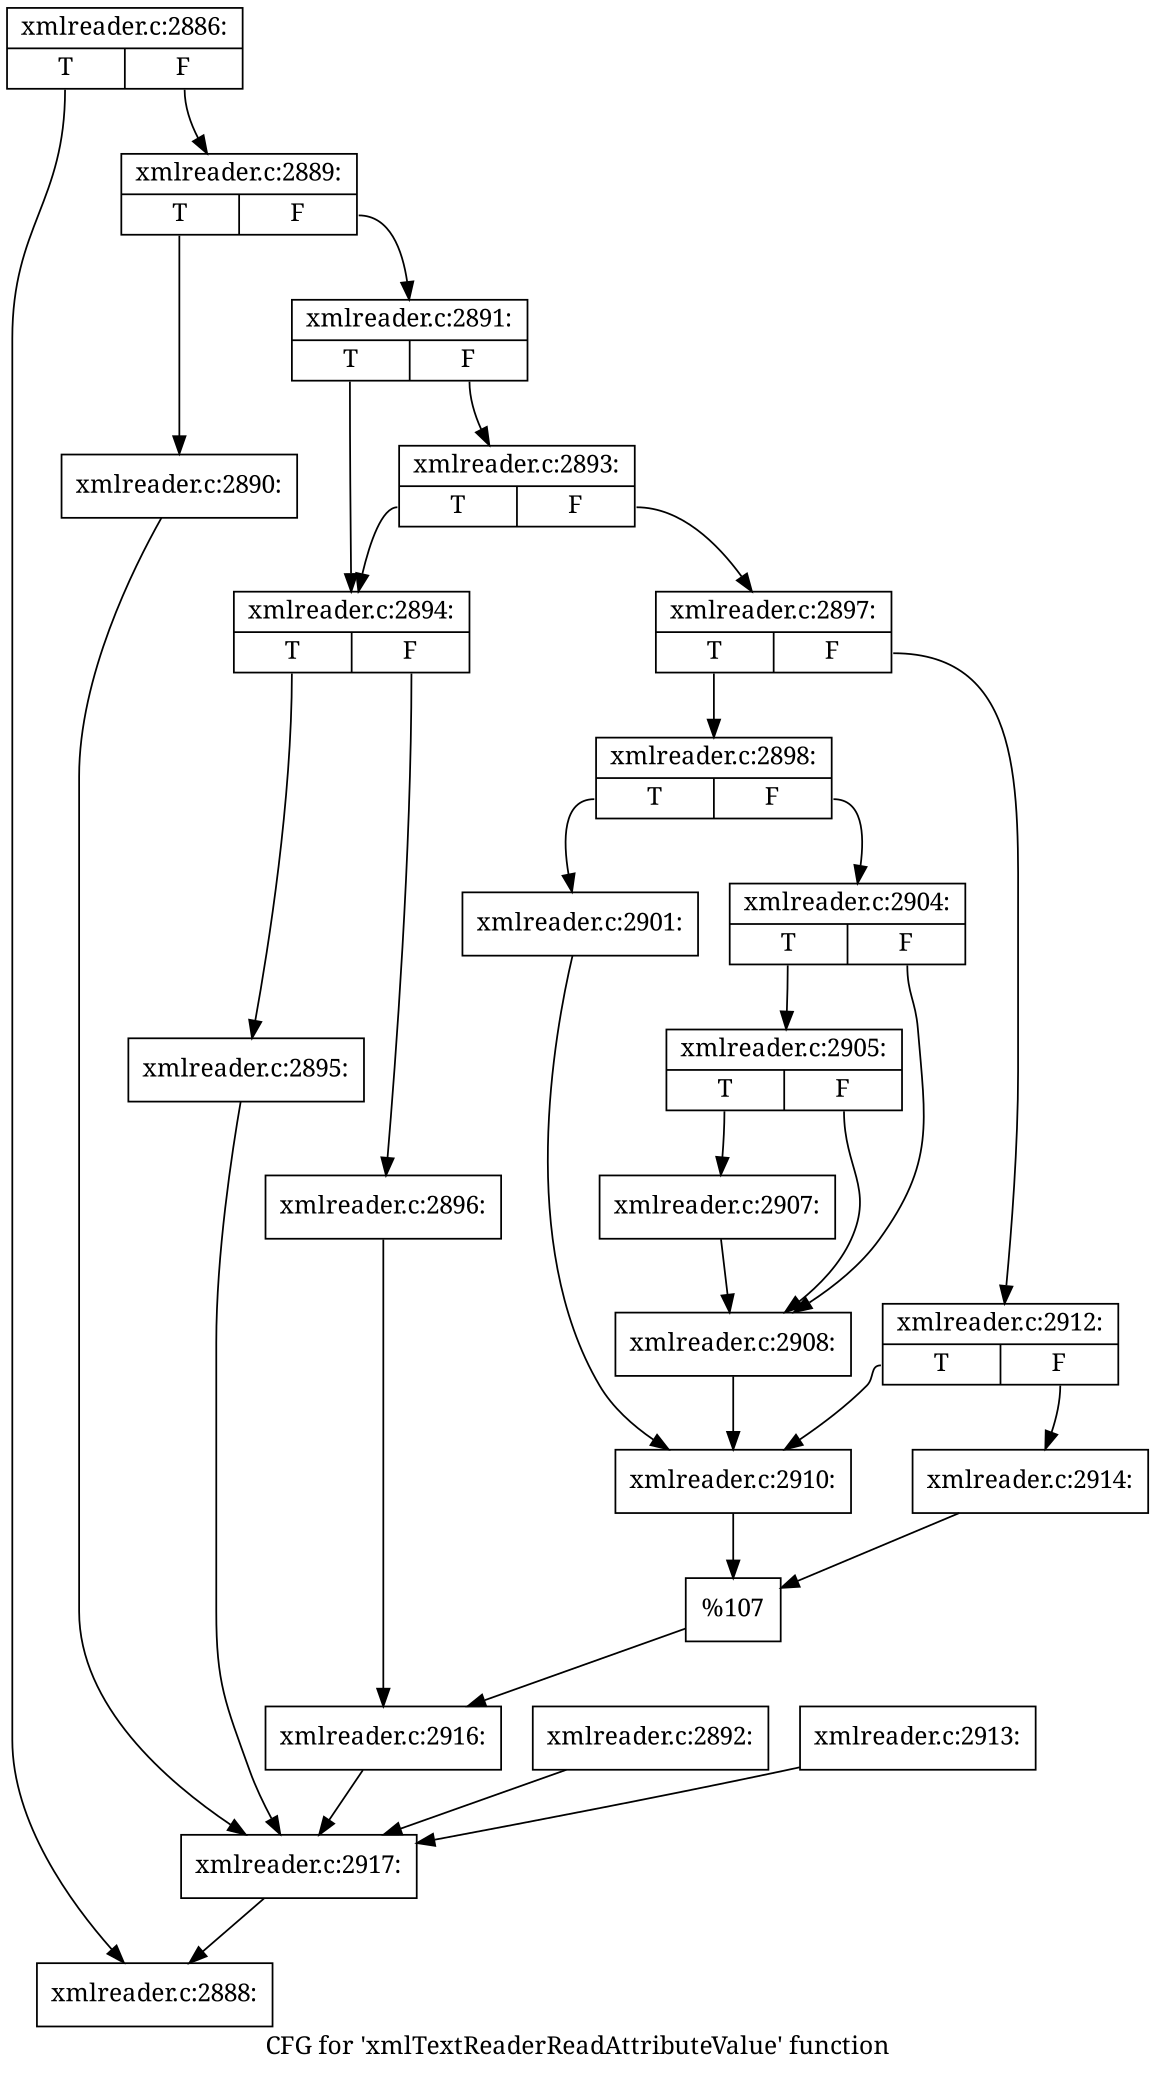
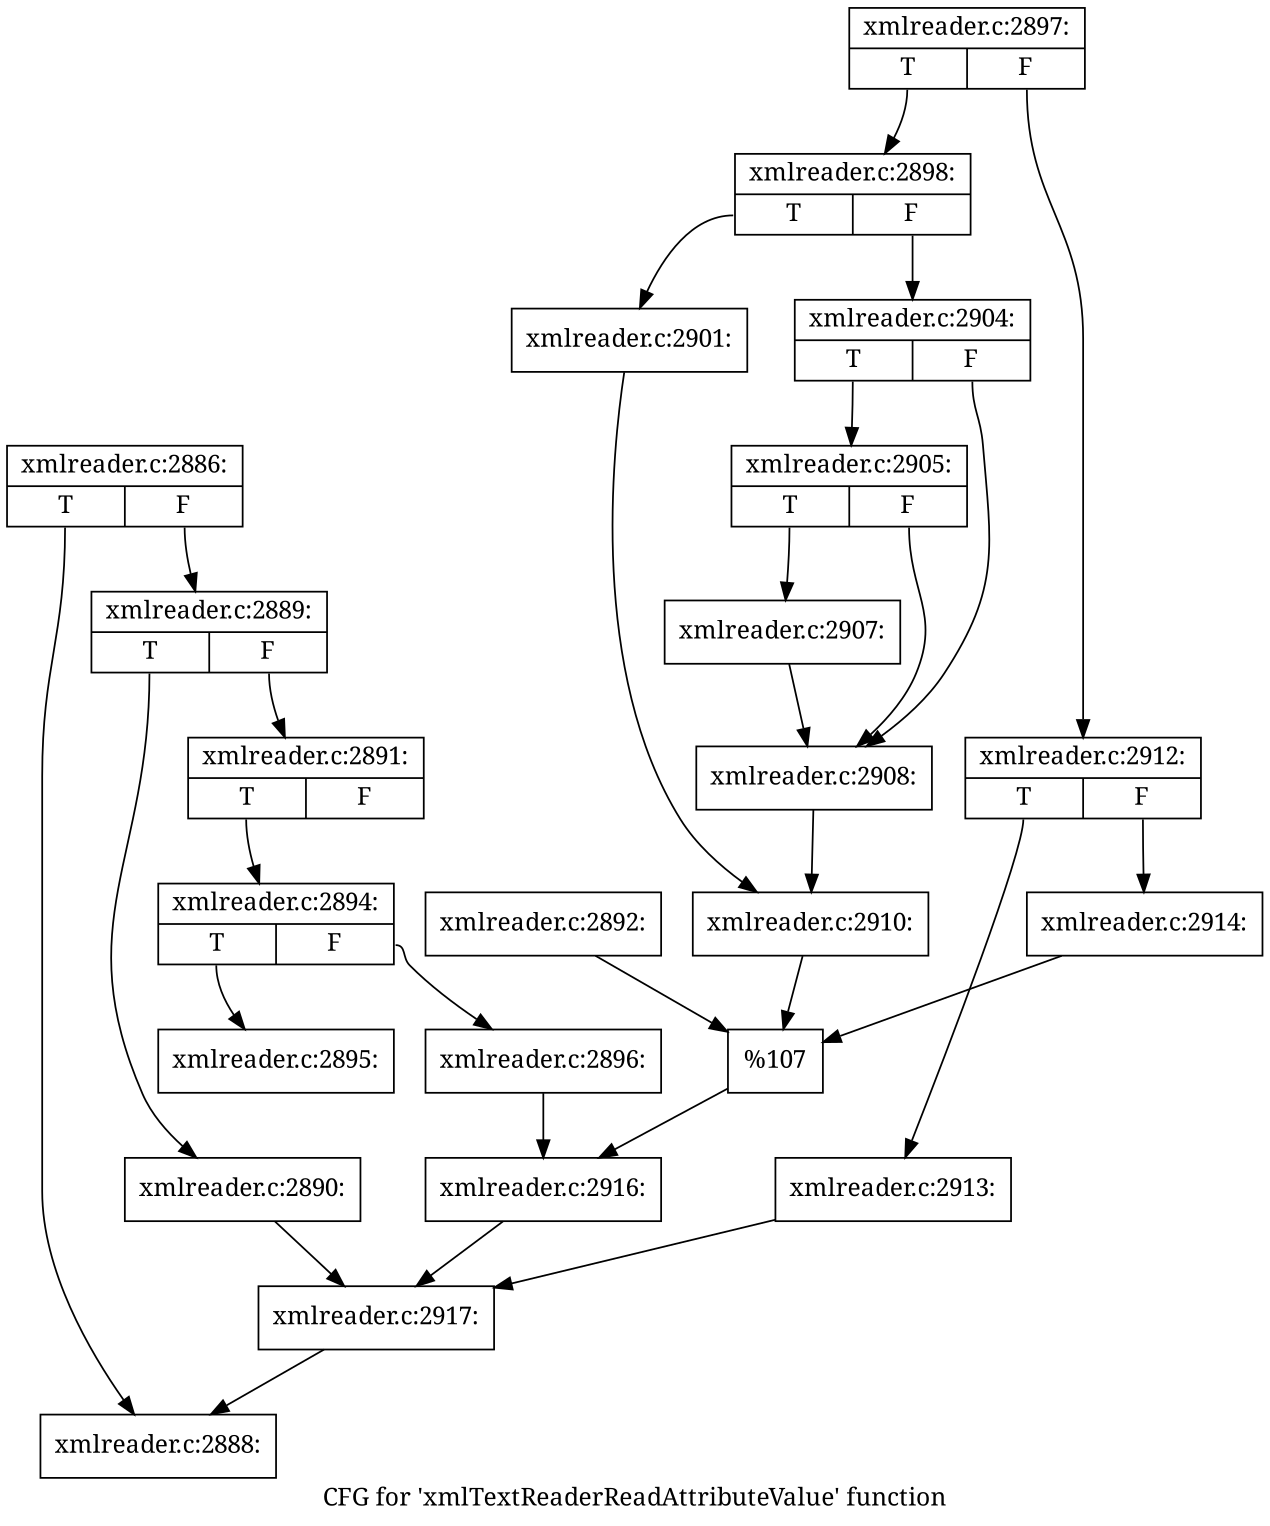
(517, 486) -> none
(845, 1406) -> (975, 974)
(216, 1464) -> none
(483, 1799) -> (654, 989)
